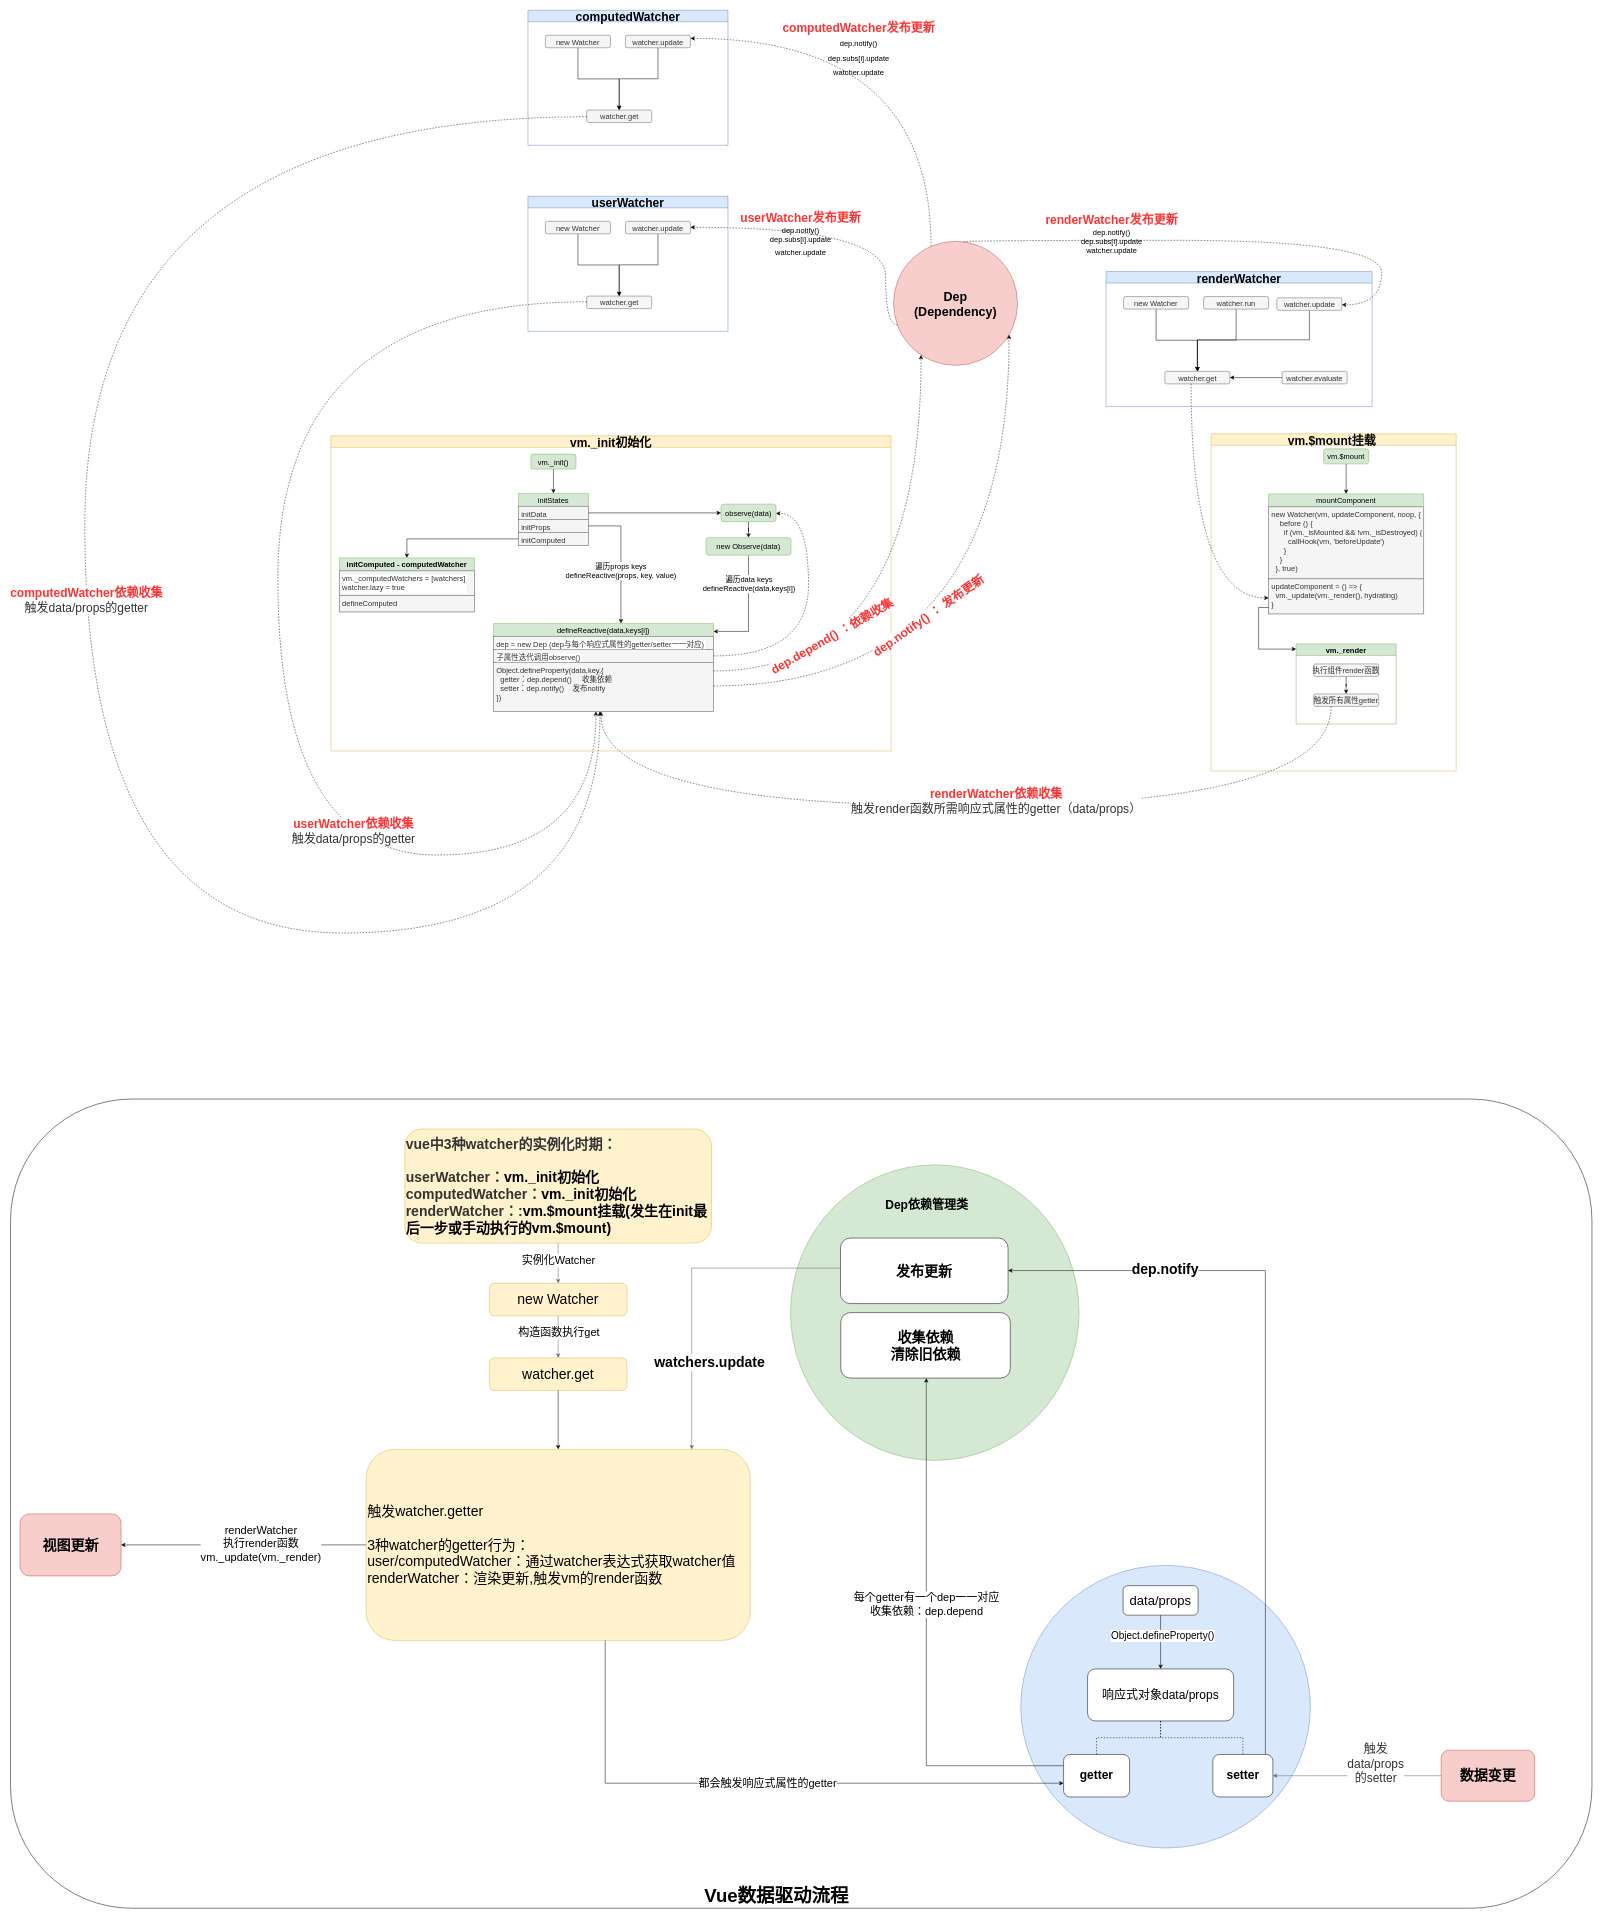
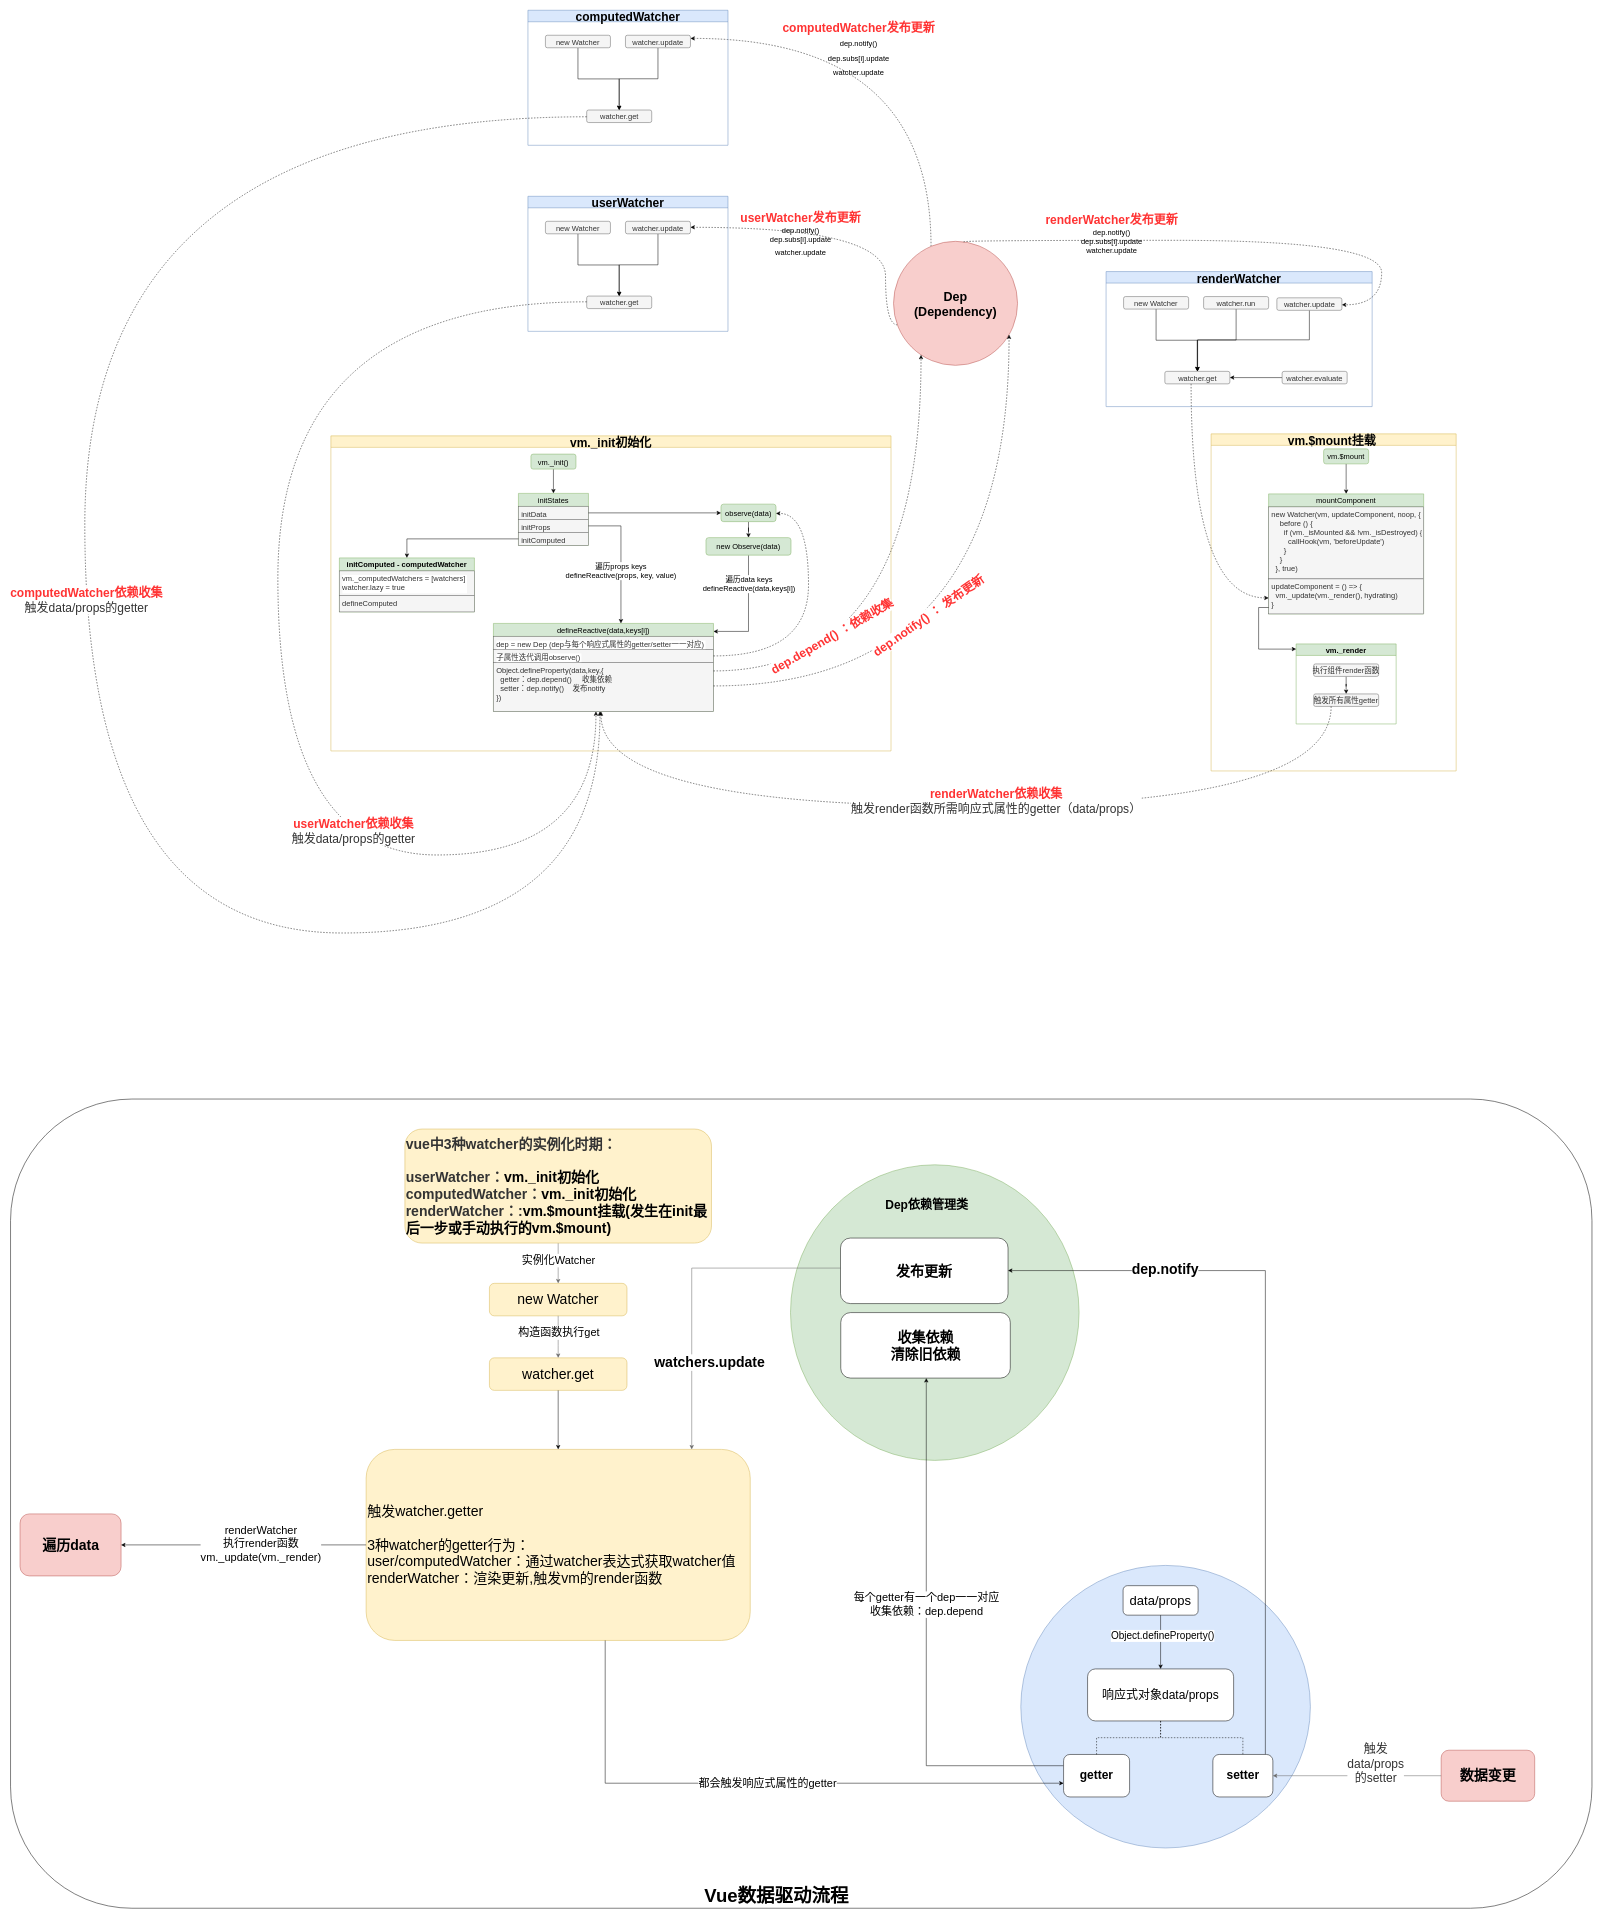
(71, 1545) -> (71, 1545)
